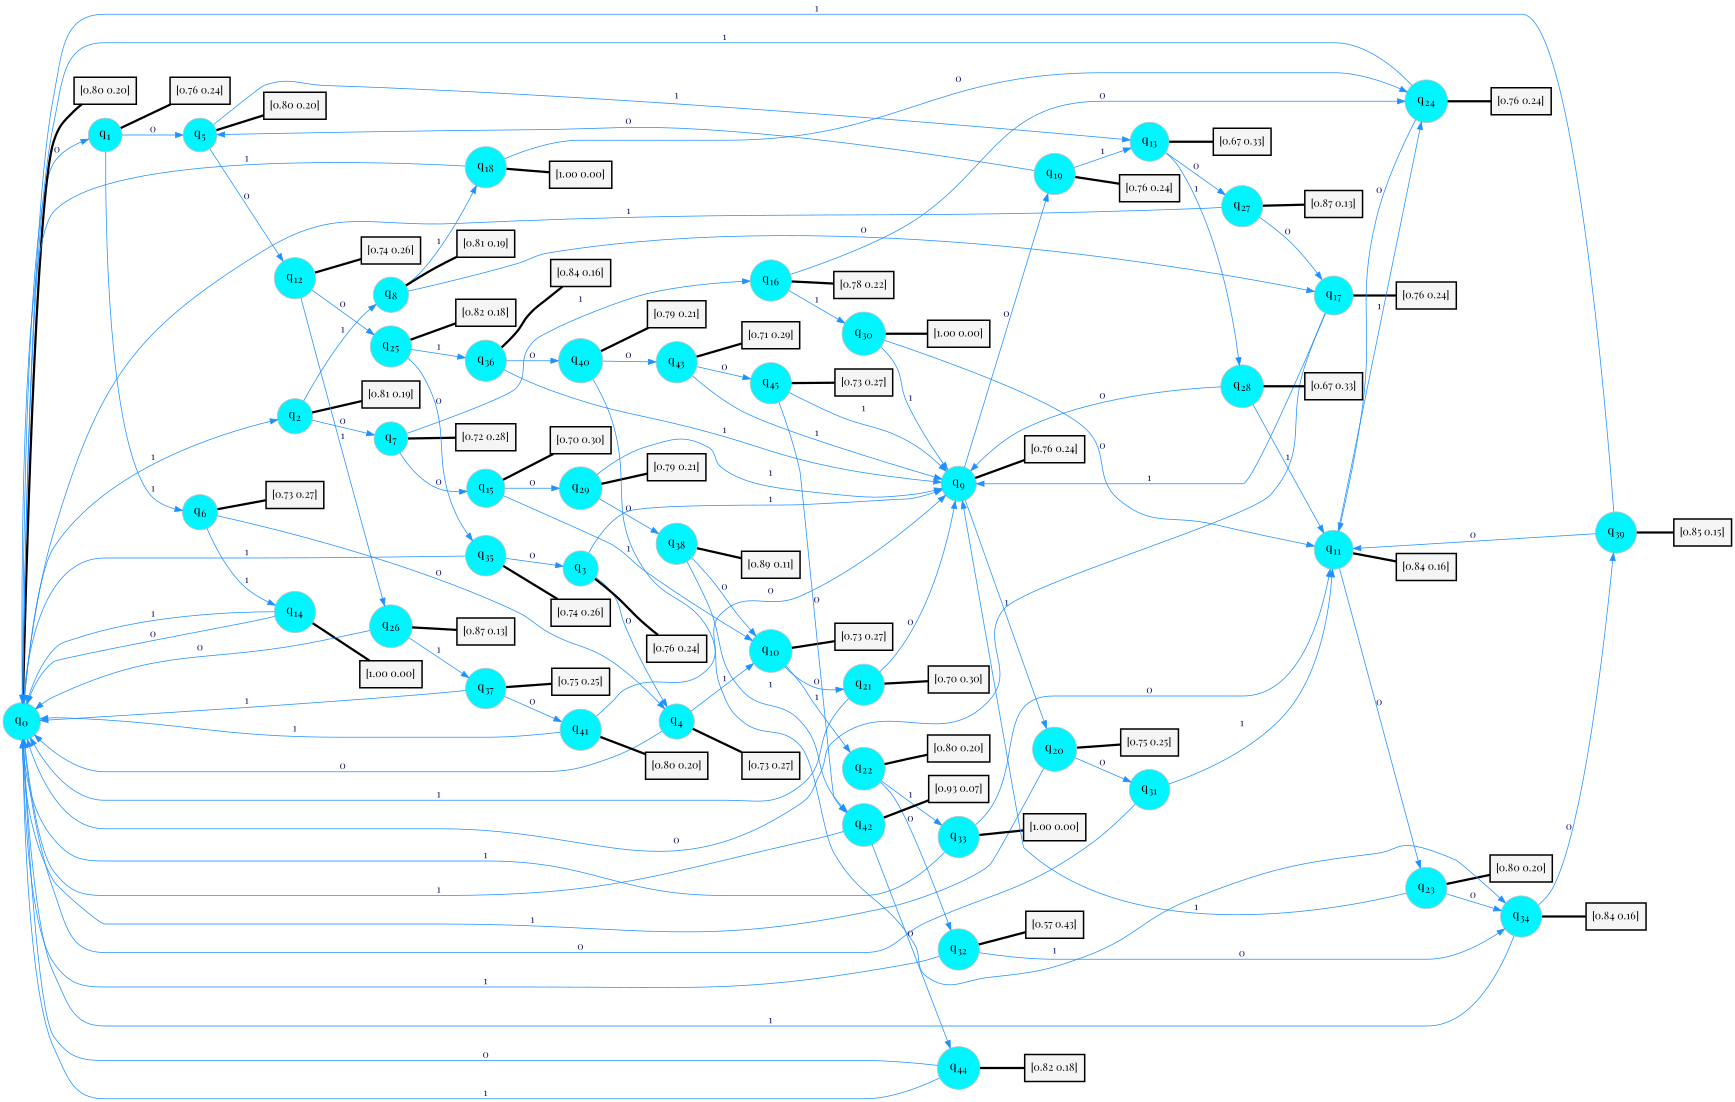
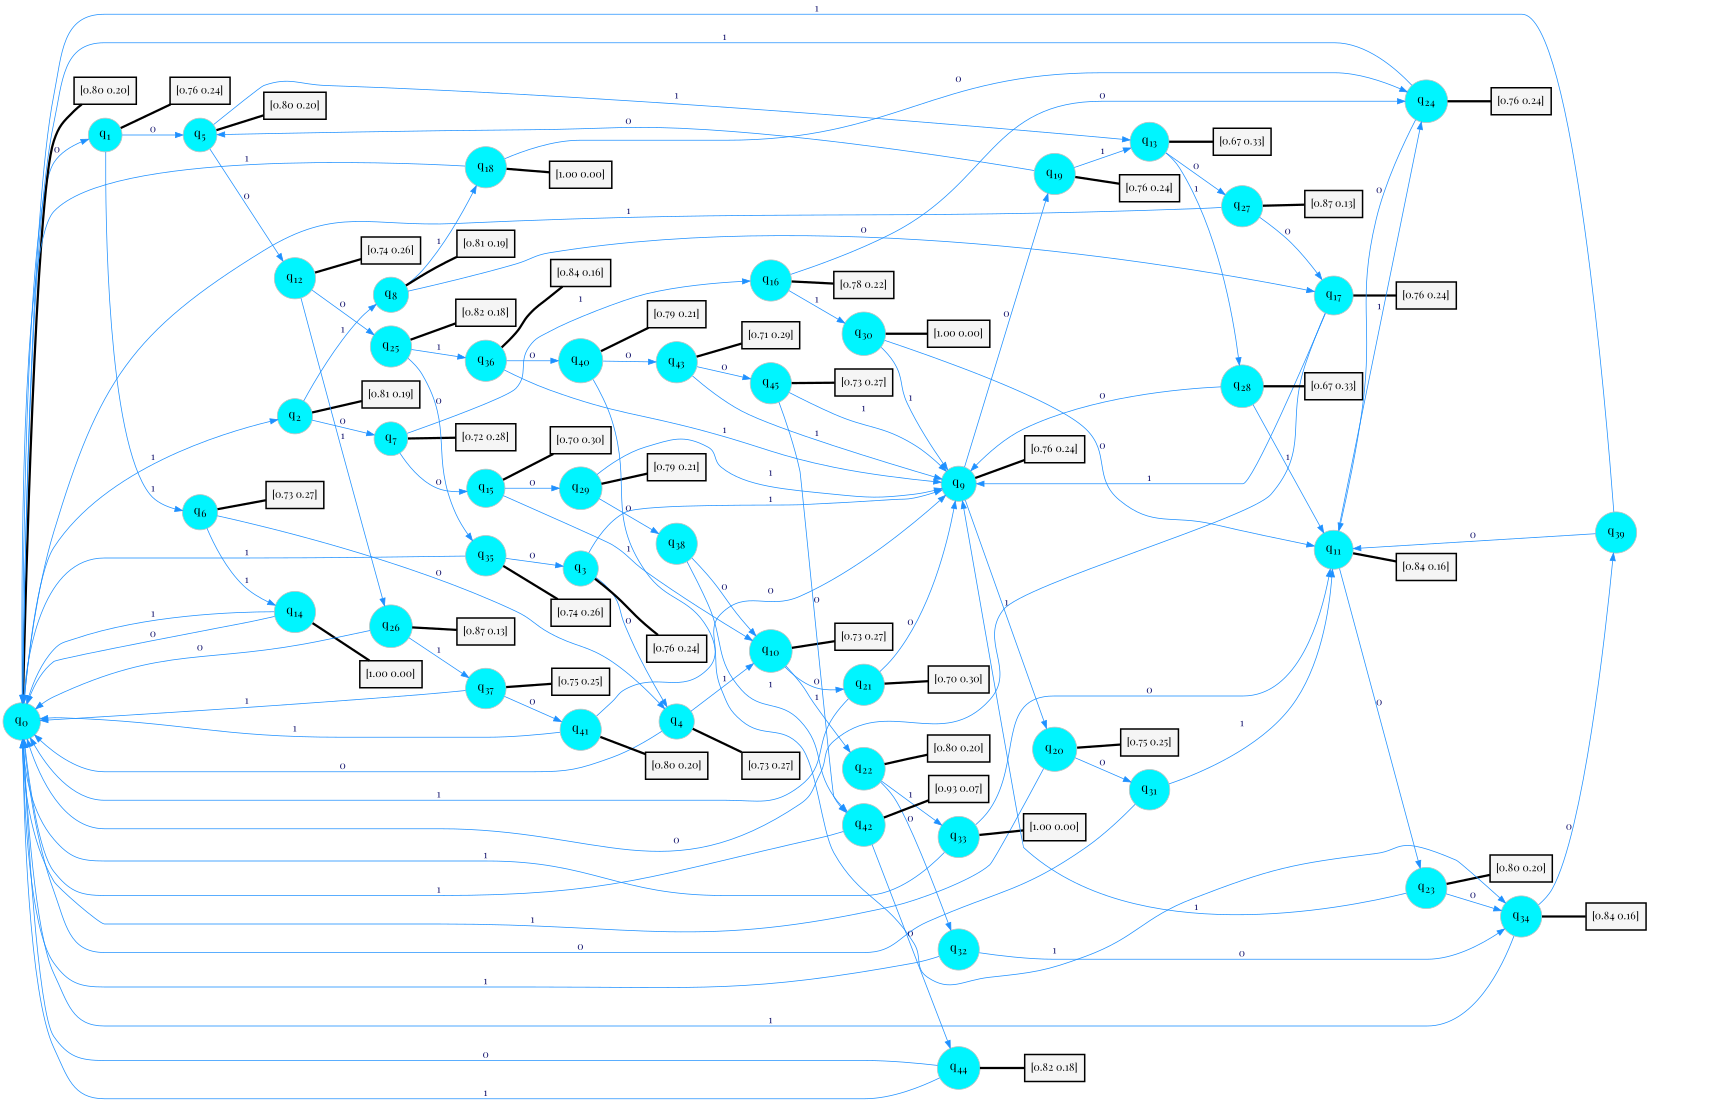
(1703, 532) -> none
(771, 565) -> none
(1055, 925) -> none
